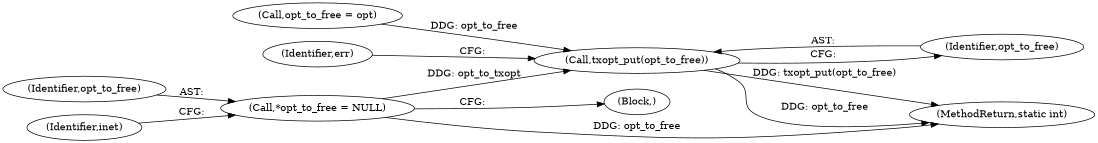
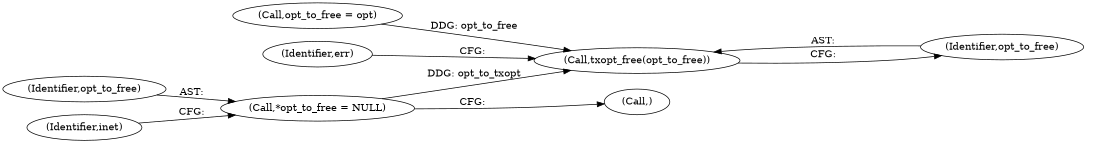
(637, 61) -> (637, 61)
(637, 102) -> (637, 102)
(1002, 115) -> none
